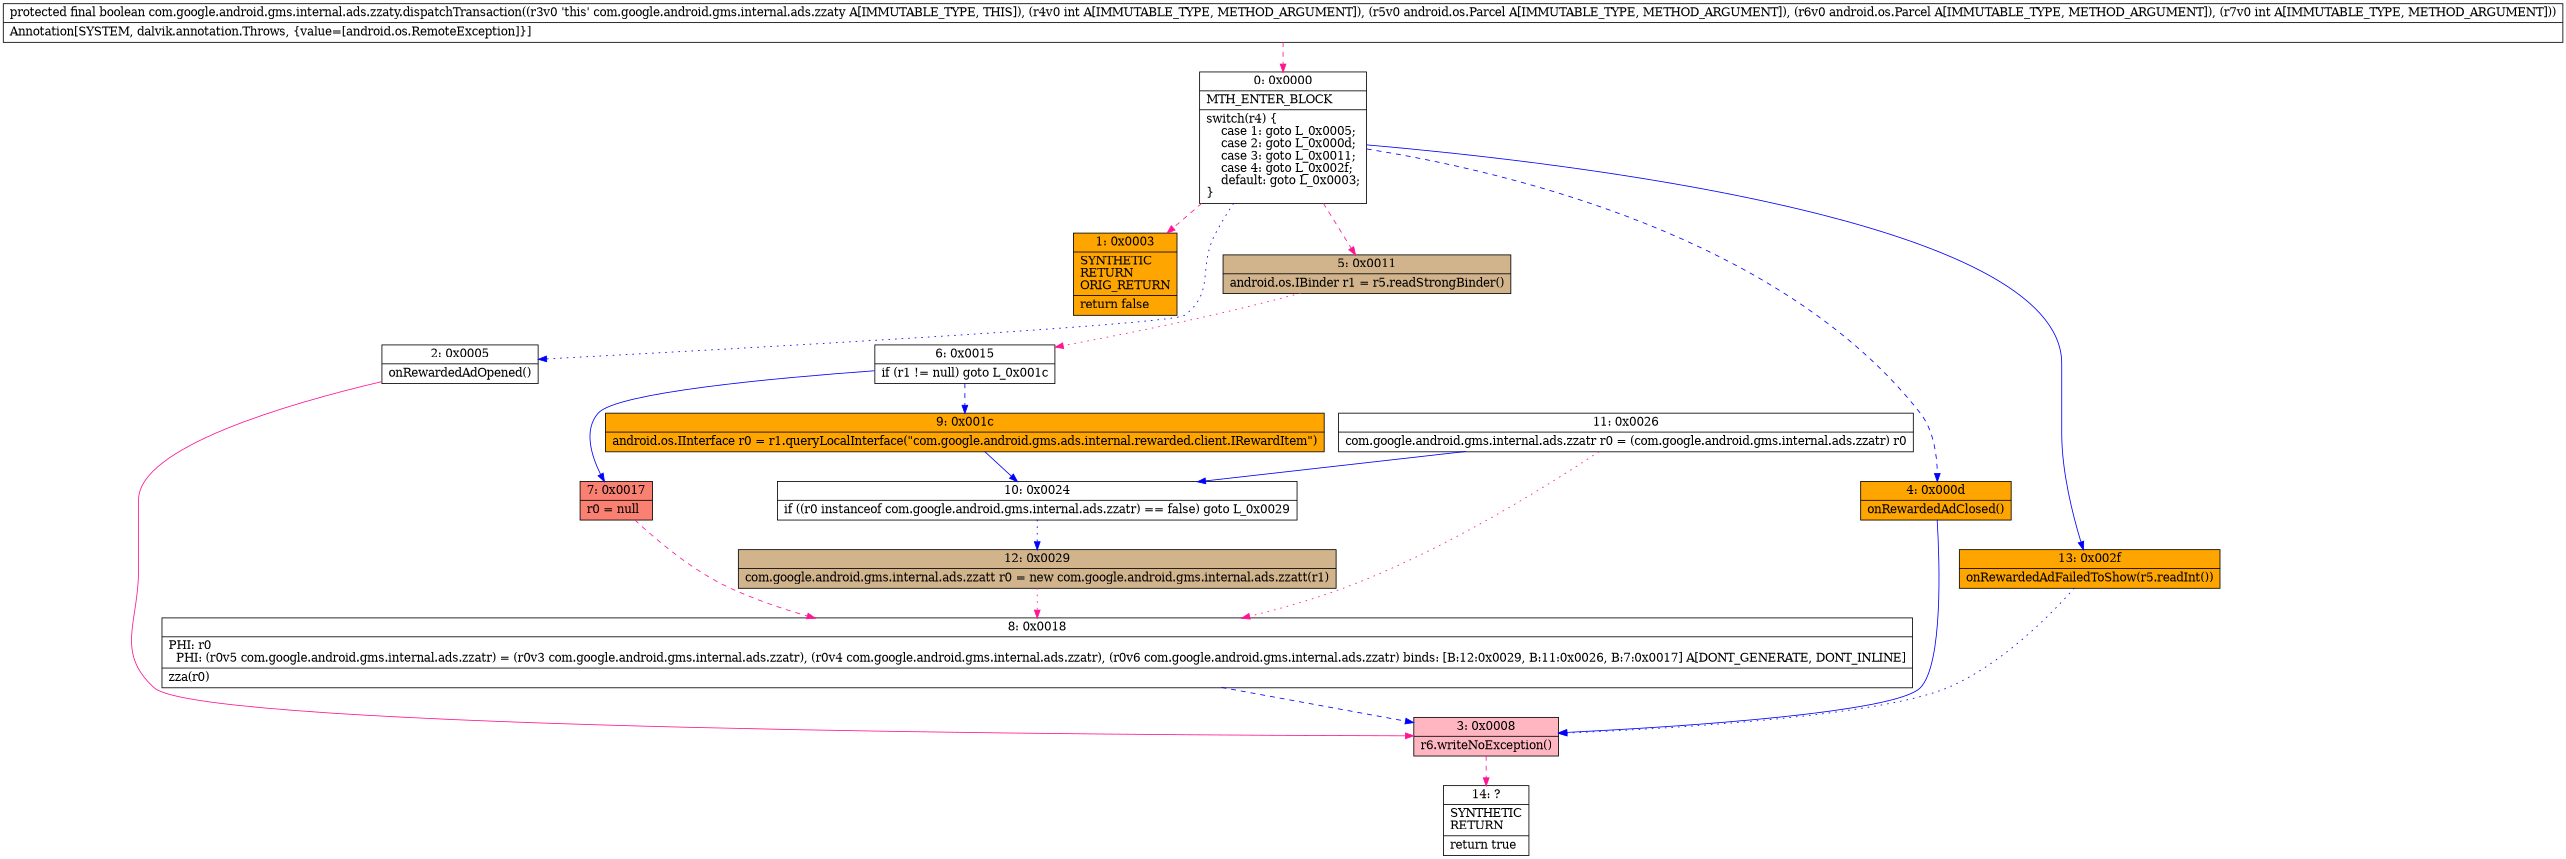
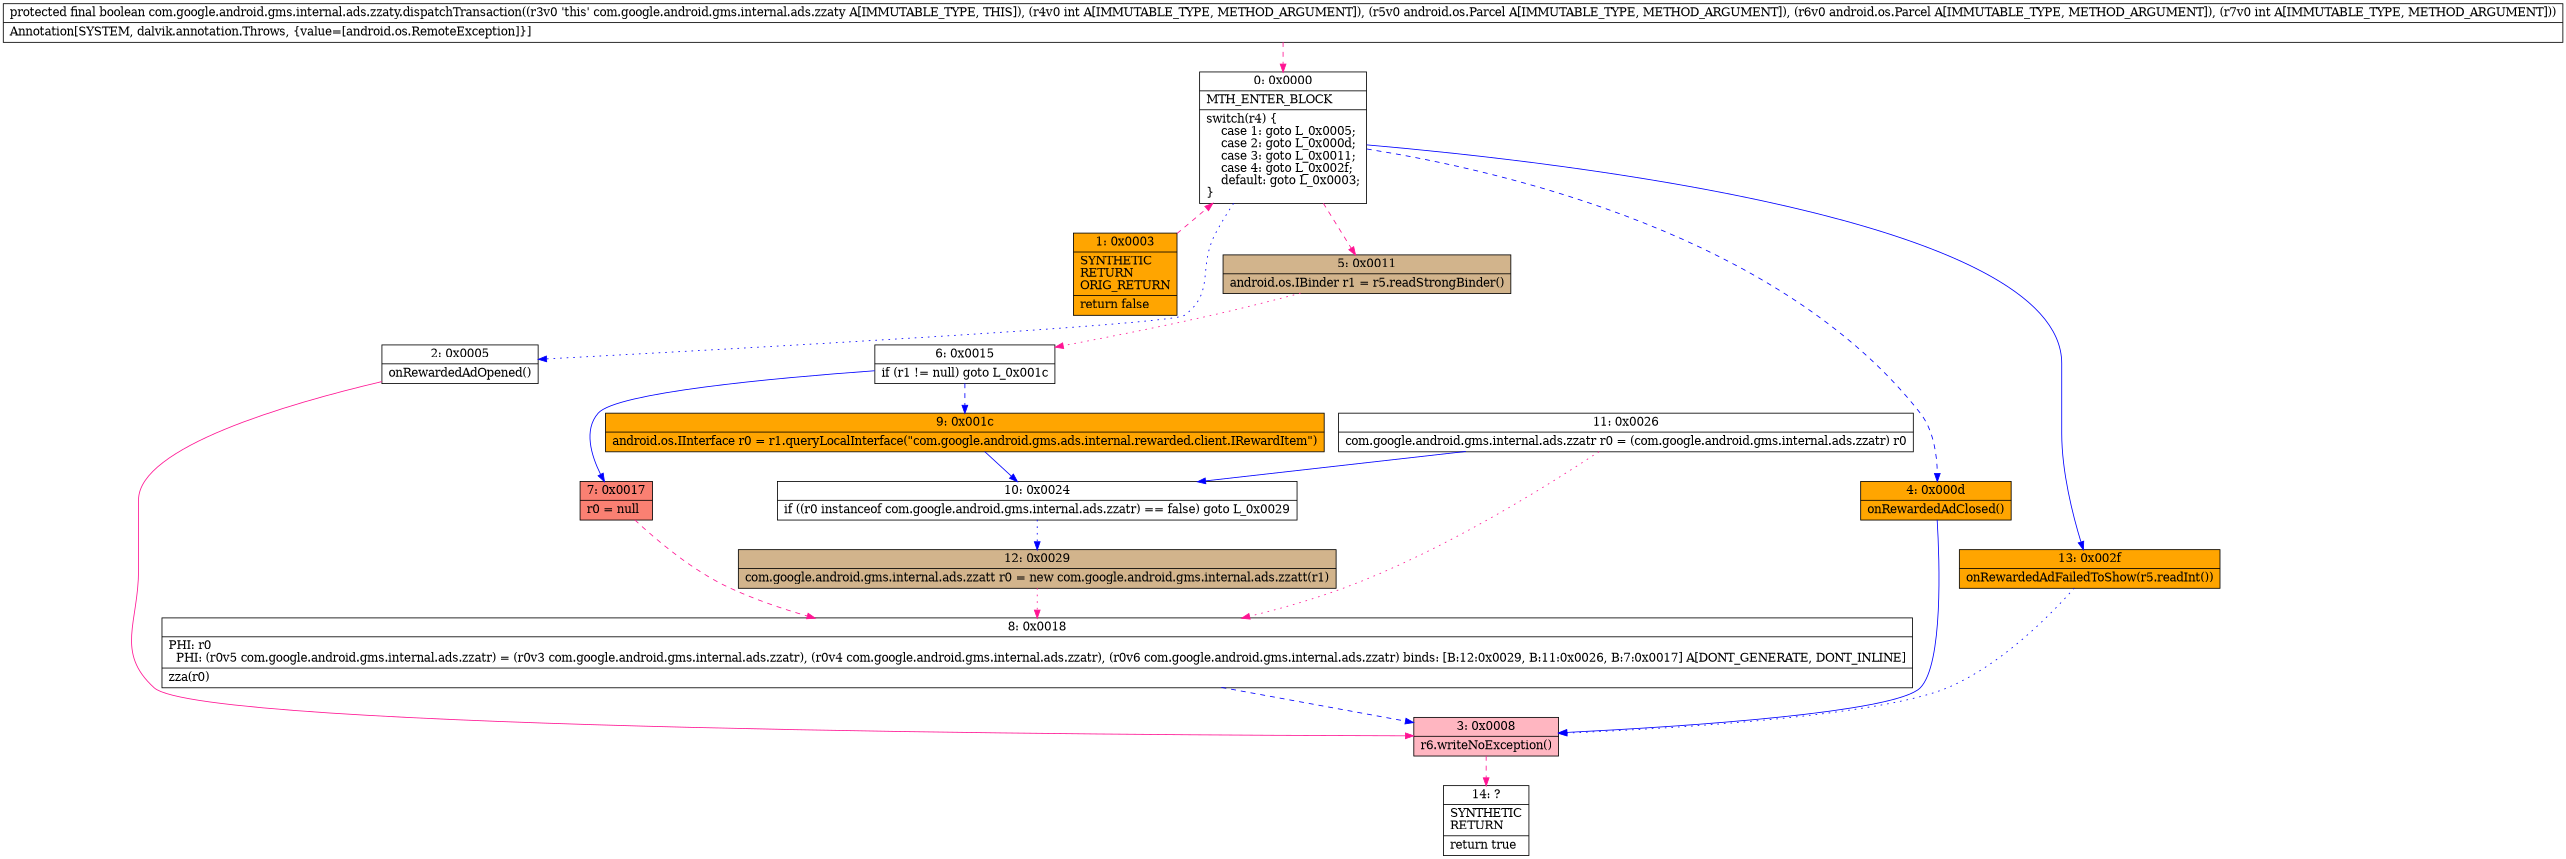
(1187, 216) -> (1192, 221)
